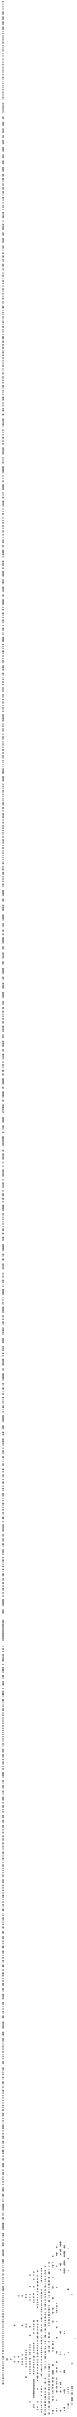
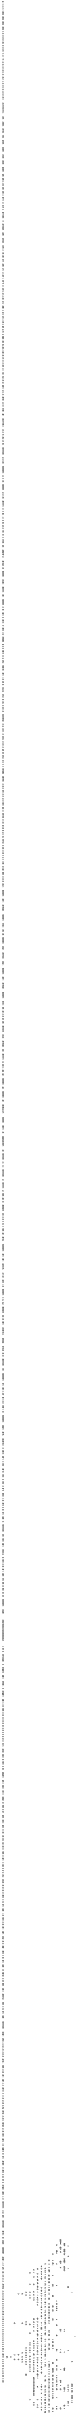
(3, 2047) -> none
